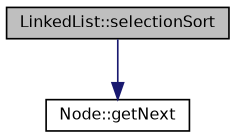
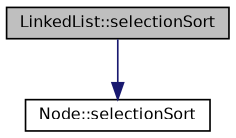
(118, 115) -> (118, 115)
